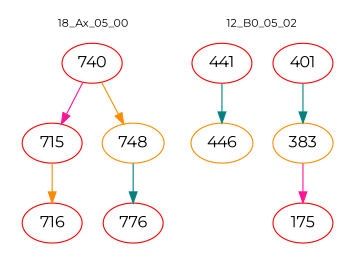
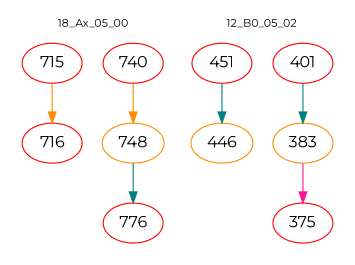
(222, 63) -> (222, 63)
(75, 98) -> none
(303, 223) -> (303, 223)
